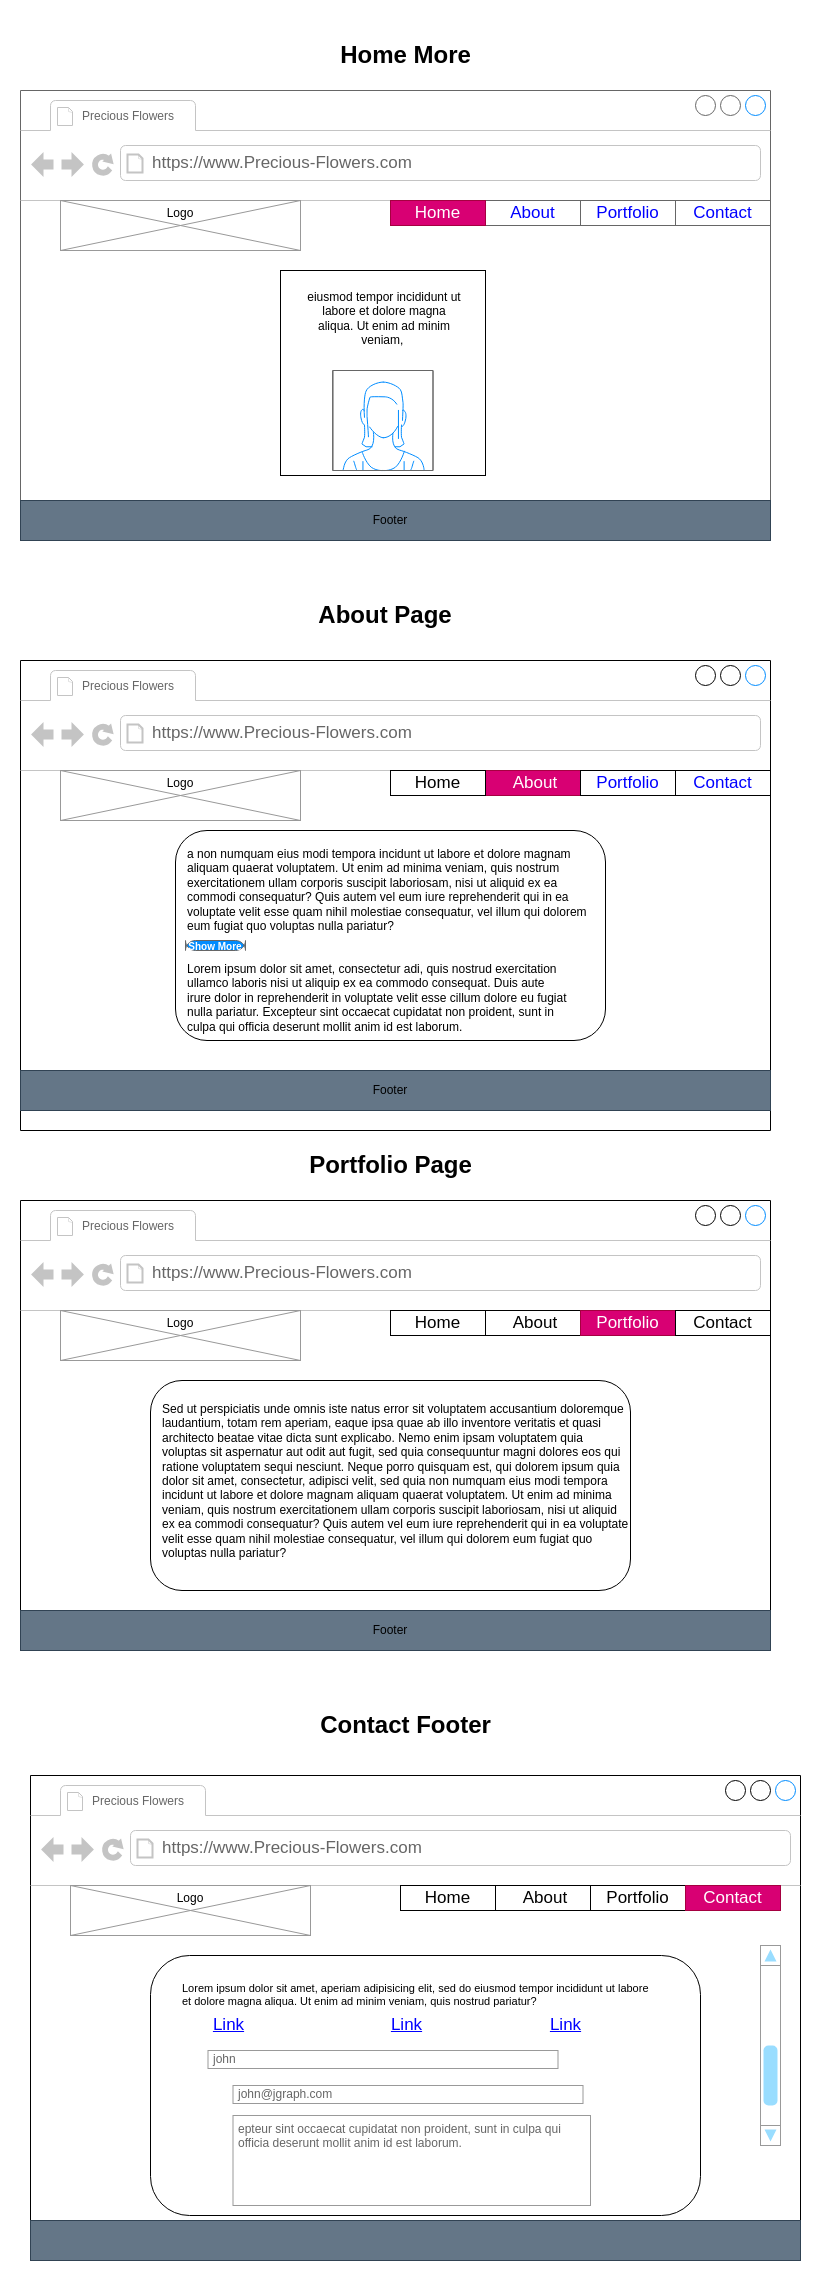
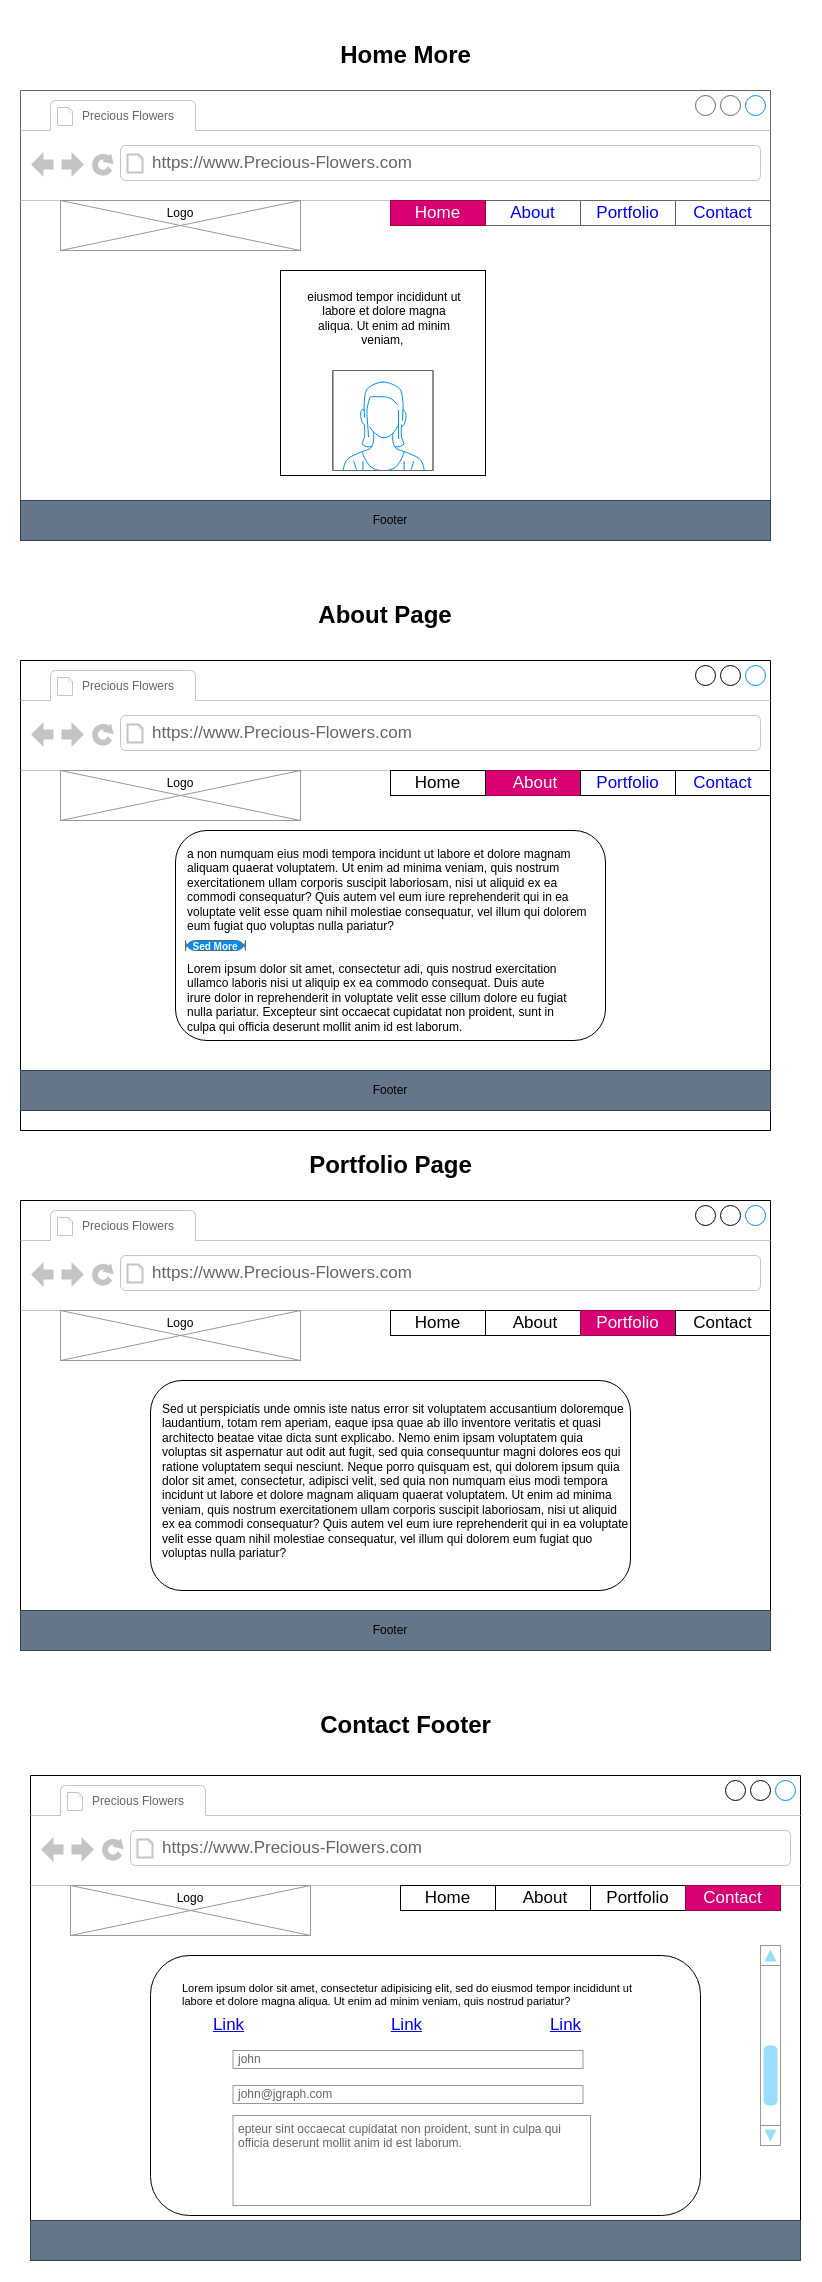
(216, 946) -> (216, 946)
(422, 1996) -> (422, 1996)
(383, 2060) -> (408, 2060)
